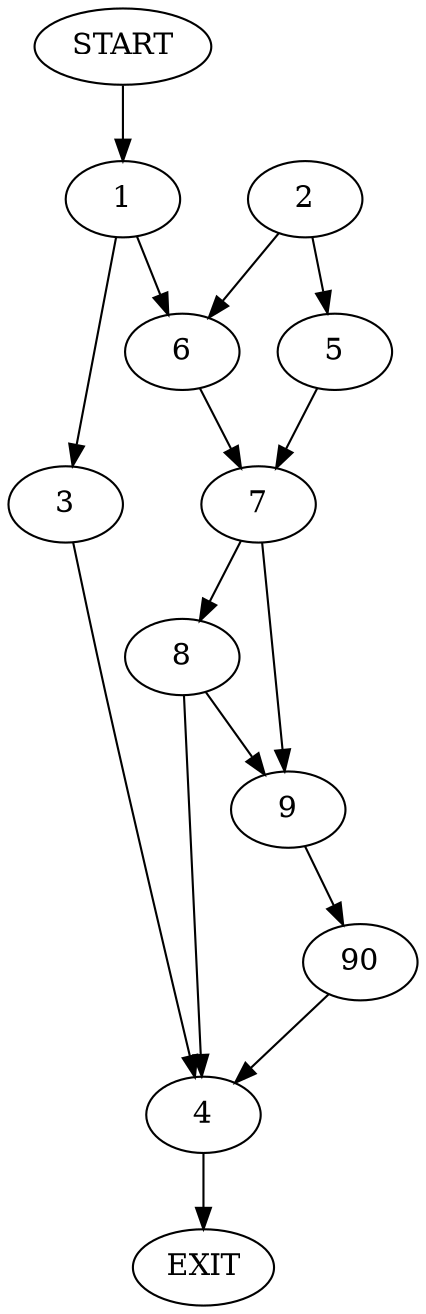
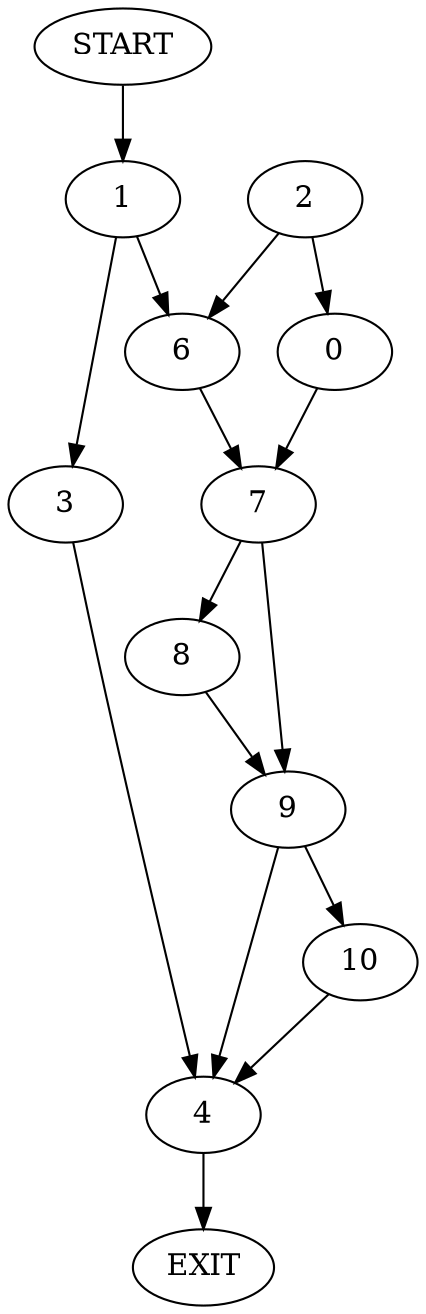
(335, 352) -> (335, 352)
(192, 875) -> (249, 952)
(360, 962) -> (360, 962)
